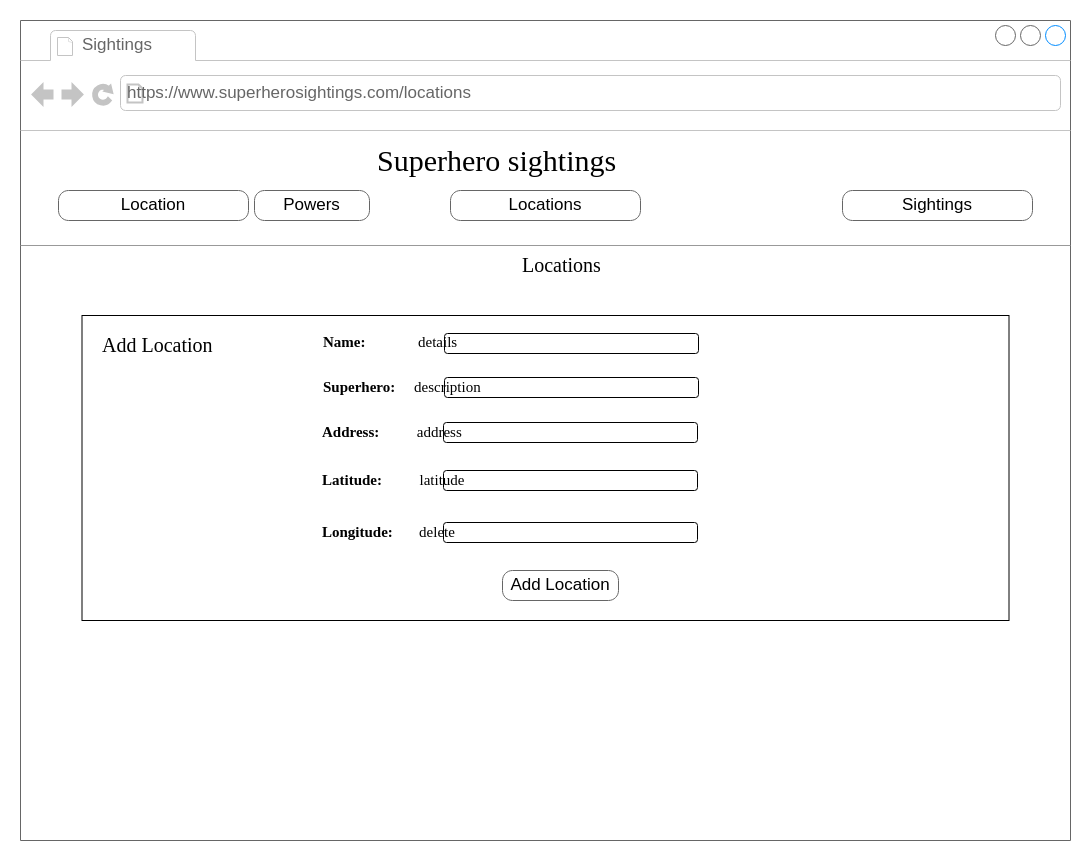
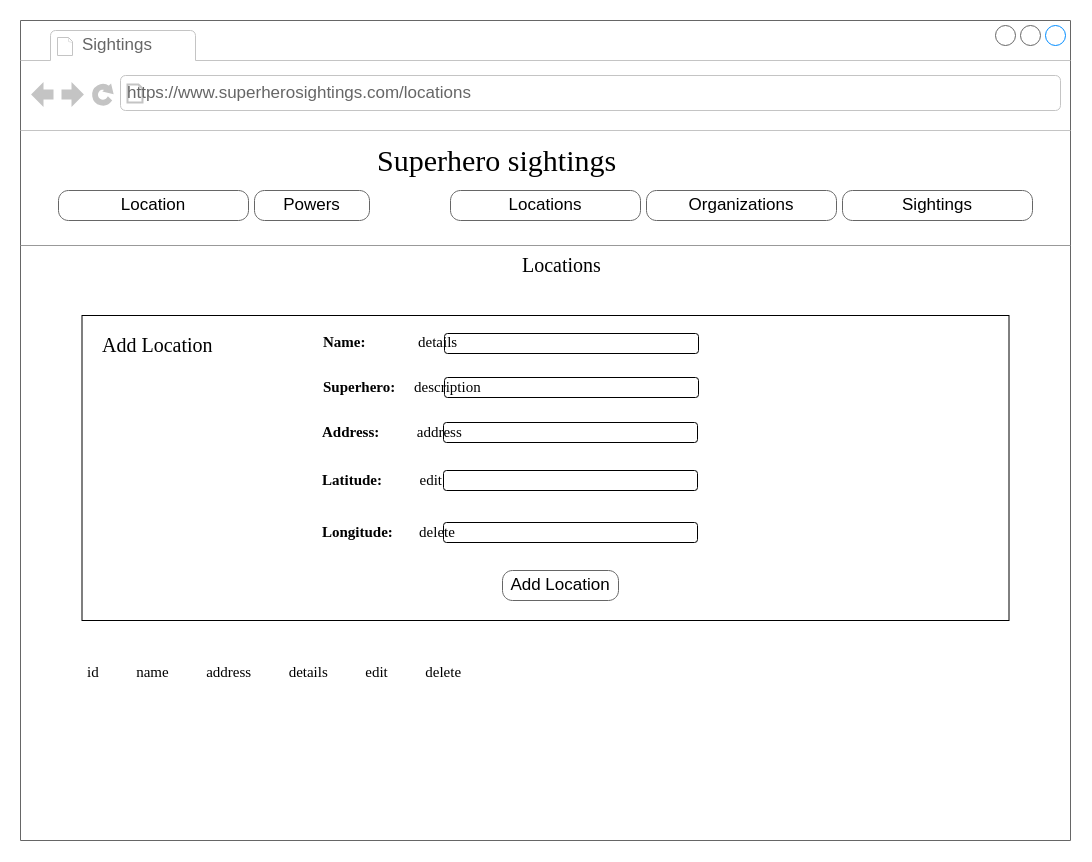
none -> (742, 206)
(420, 481) -> (405, 481)
none -> (546, 676)
